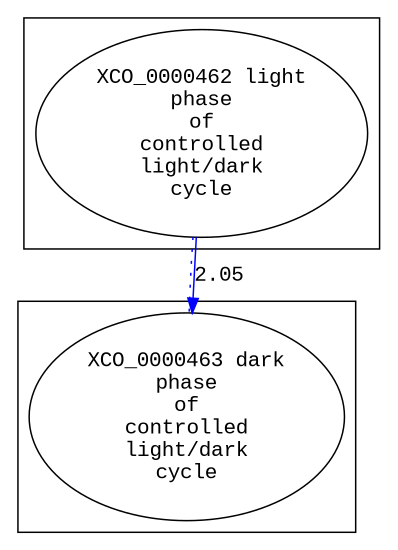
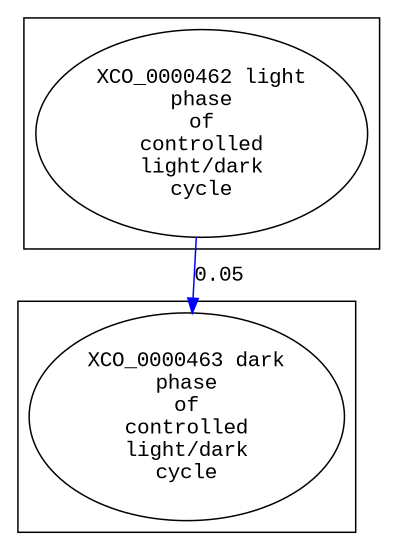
(191, 275) -> none
(220, 275) -> (220, 275)
